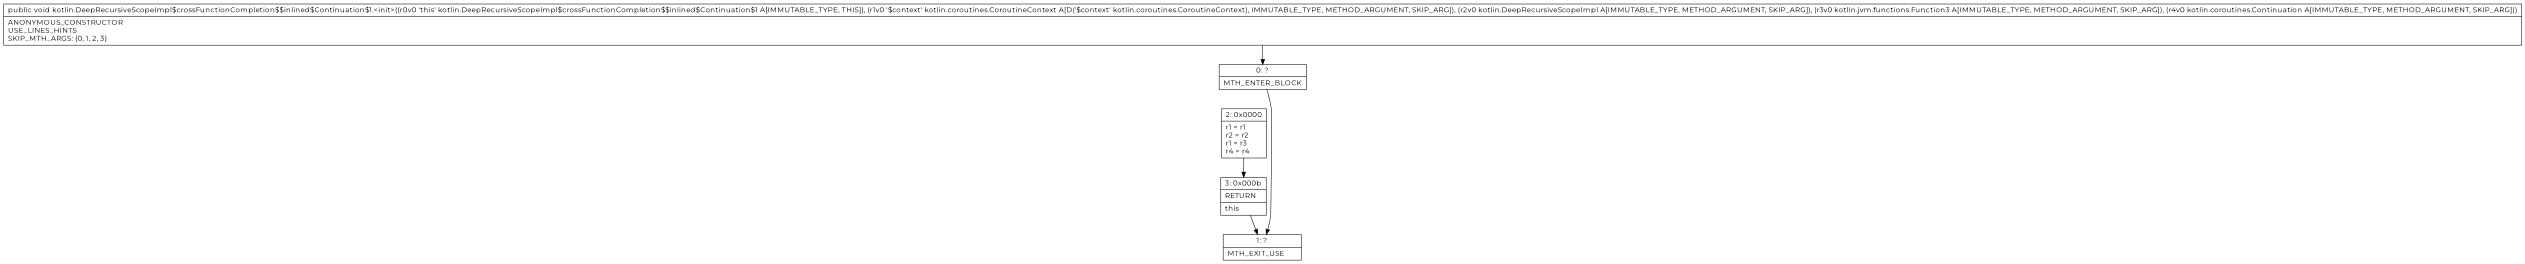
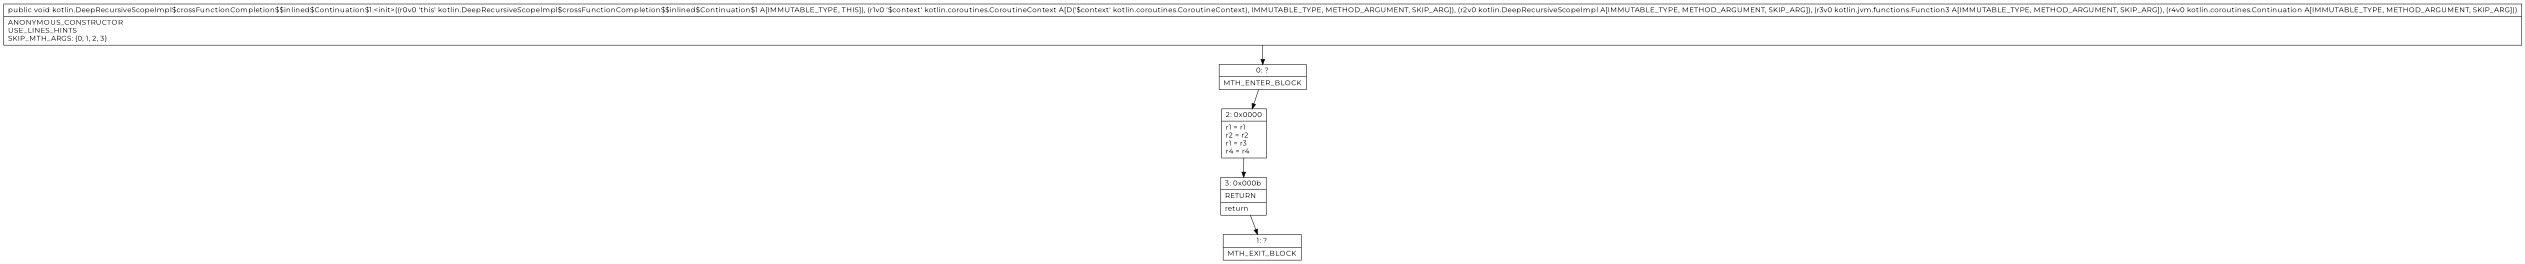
(1271, 159) -> (1256, 97)
(1232, 209) -> (1237, 209)
(1256, 253) -> (1262, 253)
